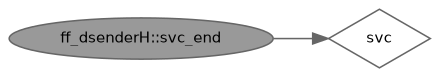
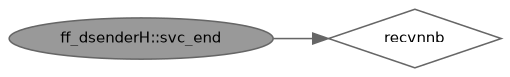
(379, 39) -> (415, 39)
